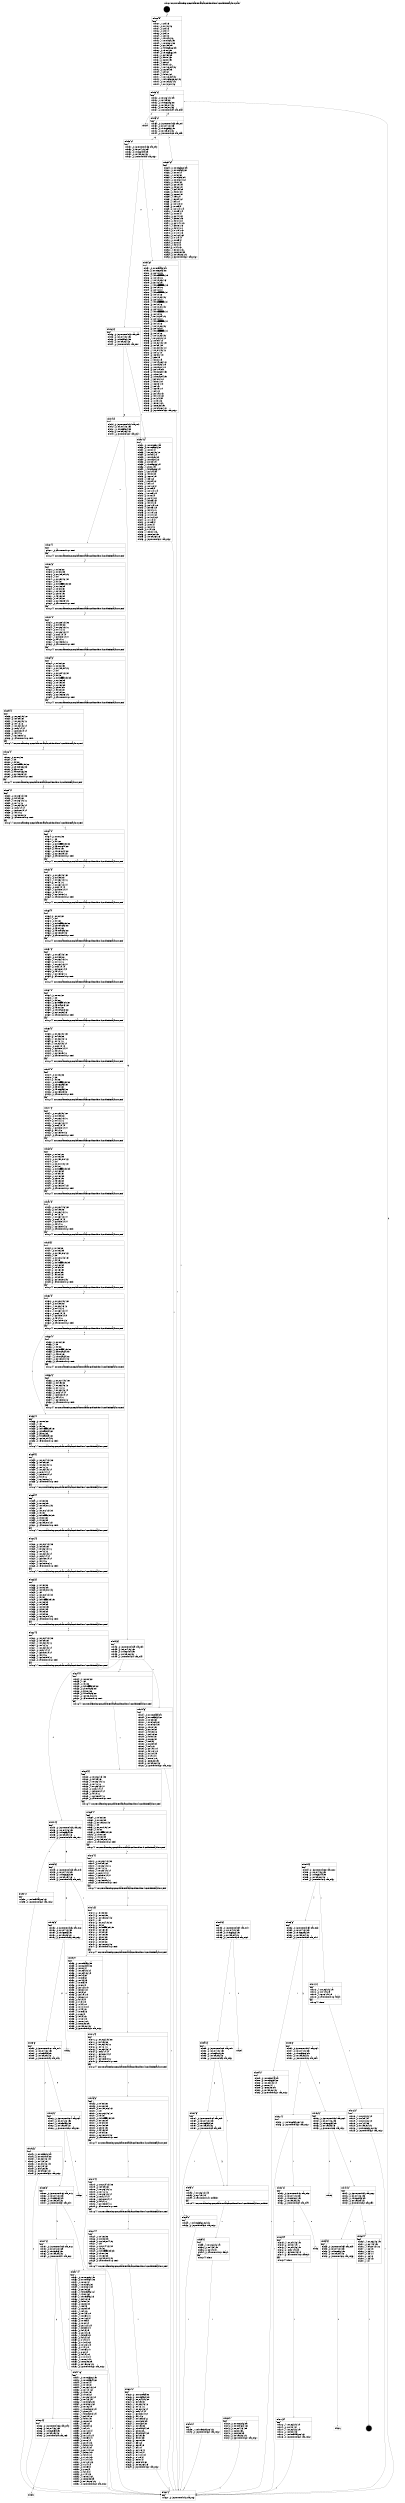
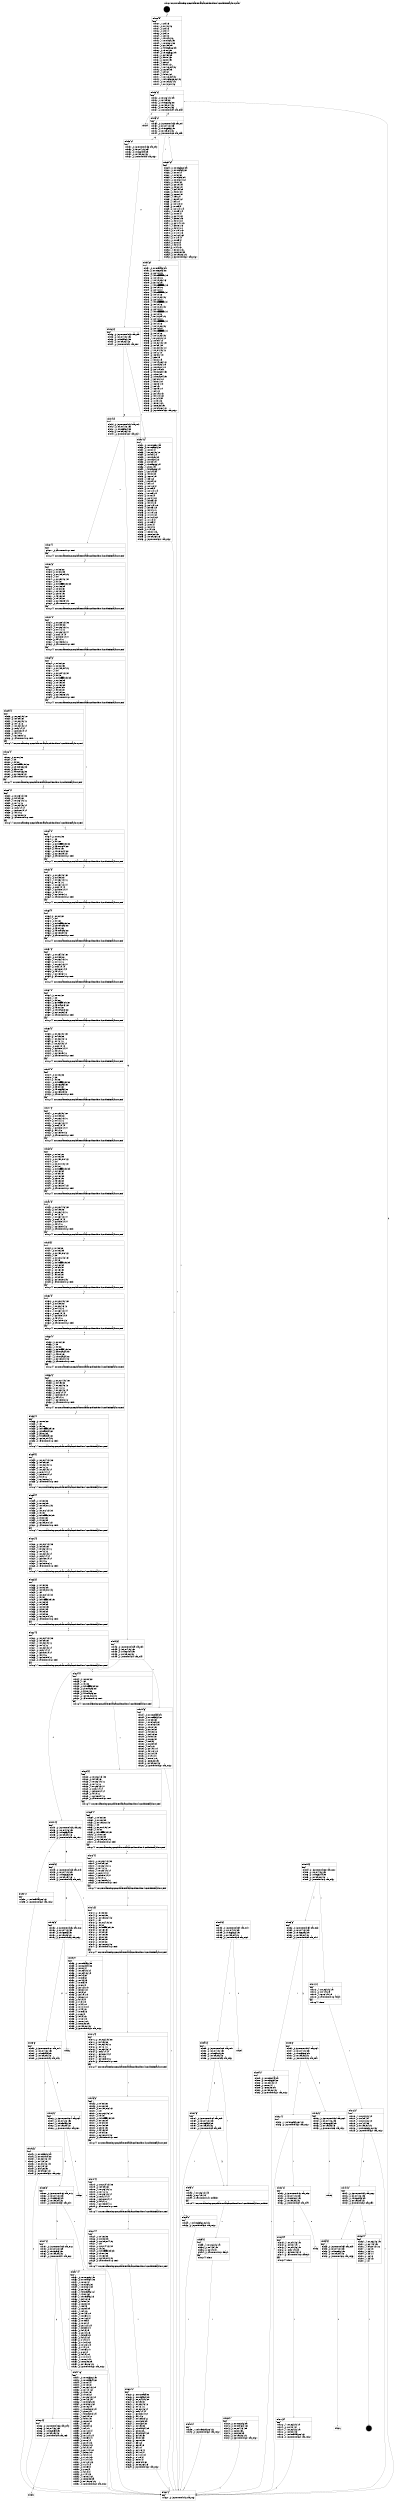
(147, 210) -> (160, 198)
(62, 707) -> (86, 767)
(32, 1372) -> (76, 1412)
(121, 1665) -> (91, 1669)
(343, 2158) -> (362, 2159)
